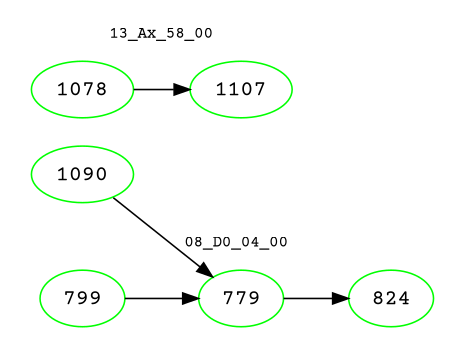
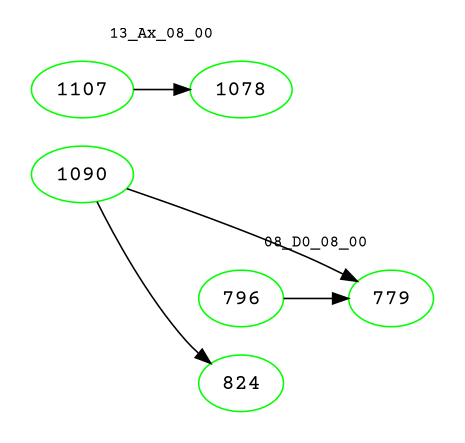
(162, 34) -> (162, 34)
(154, 90) -> (154, 90)
(237, 243) -> (316, 243)
(82, 298) -> (241, 298)
(308, 298) -> (142, 281)
